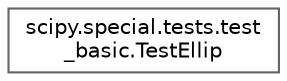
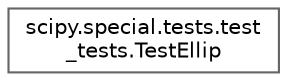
(144, 40) -> (144, 40)
